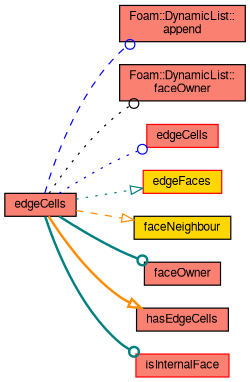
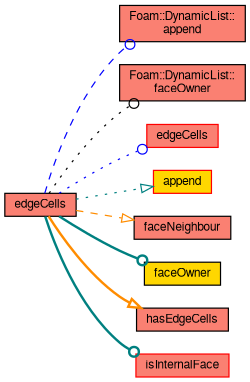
(182, 182) -> (182, 182)
(182, 228) -> (182, 228)
(182, 274) -> (182, 274)
